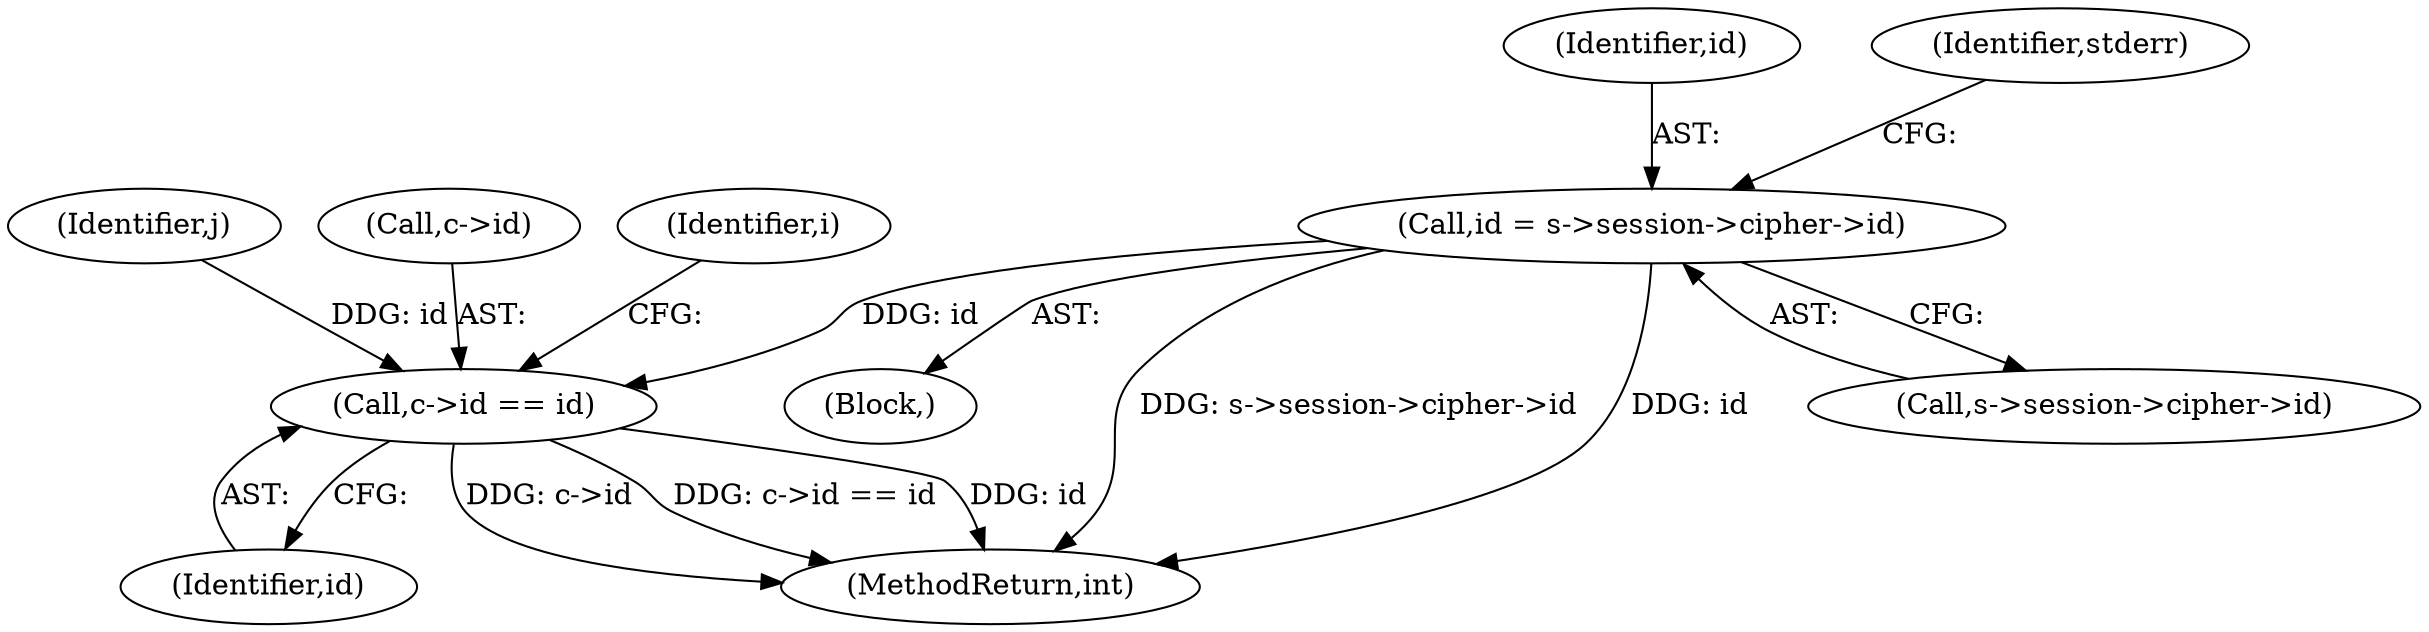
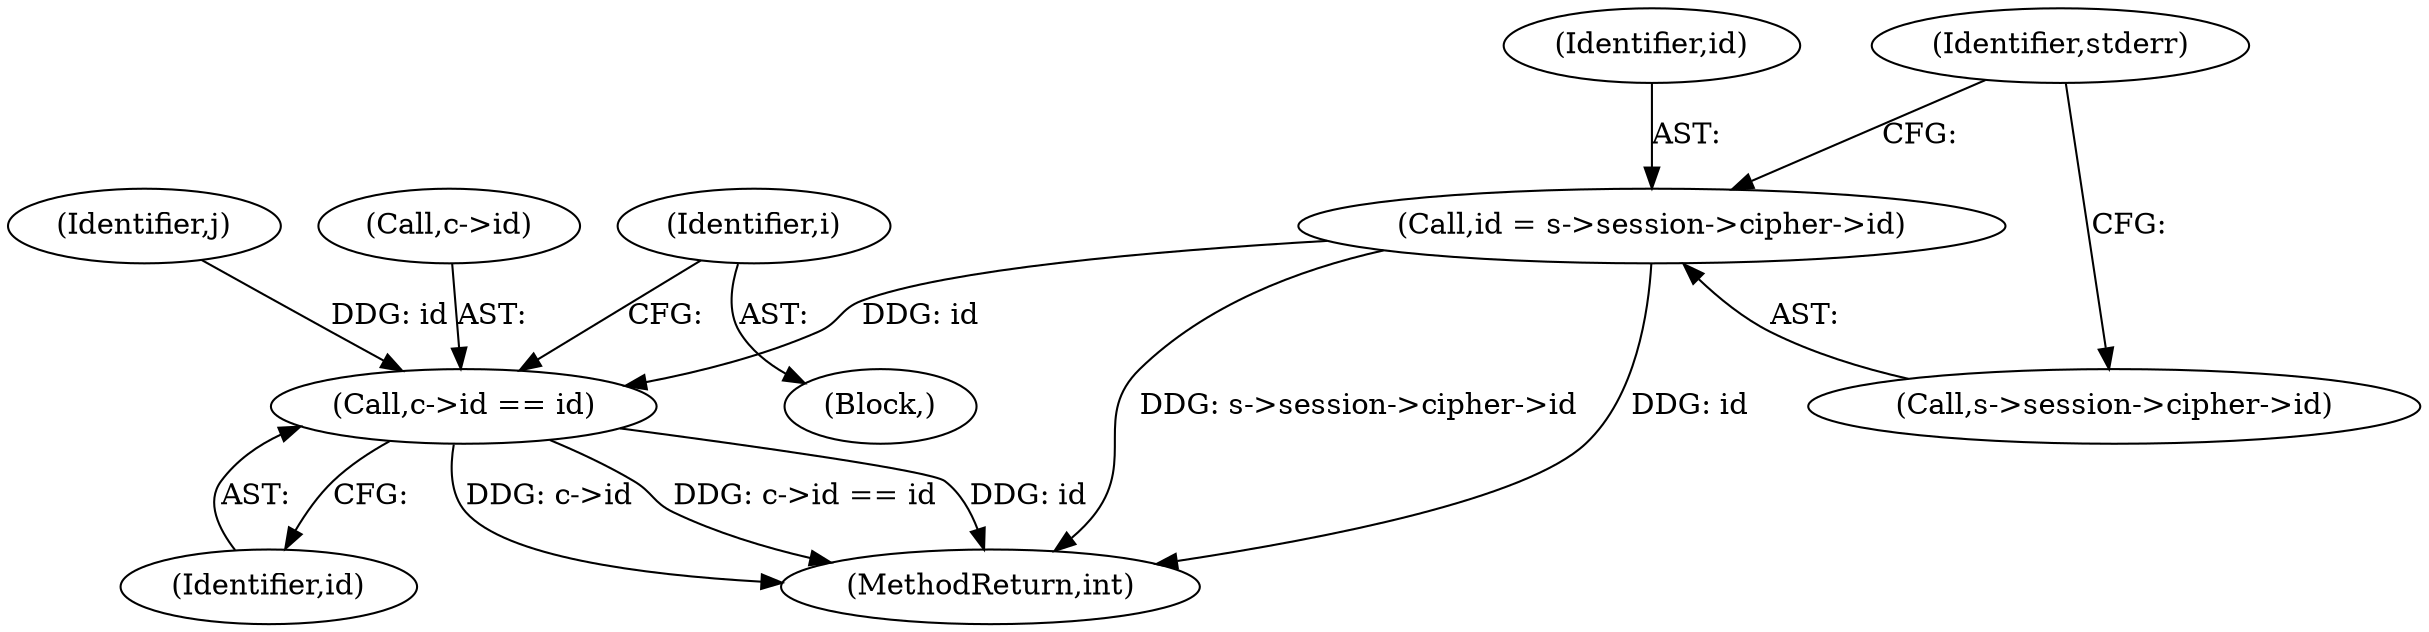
(1145, 275) -> (738, 329)
(1874, 313) -> (2086, 215)
